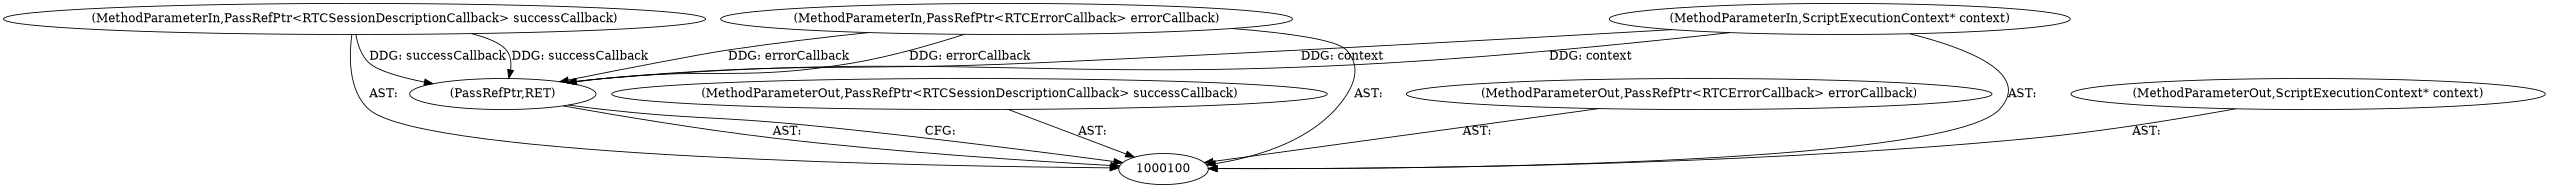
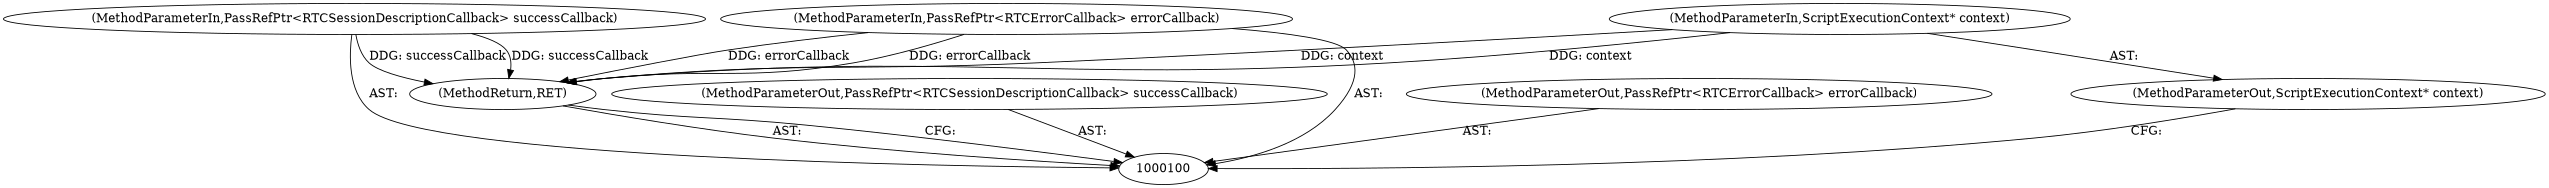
(503, 94) -> (503, 94)
(2148, 132) -> (2148, 132)
(1844, 147) -> (2070, 56)
